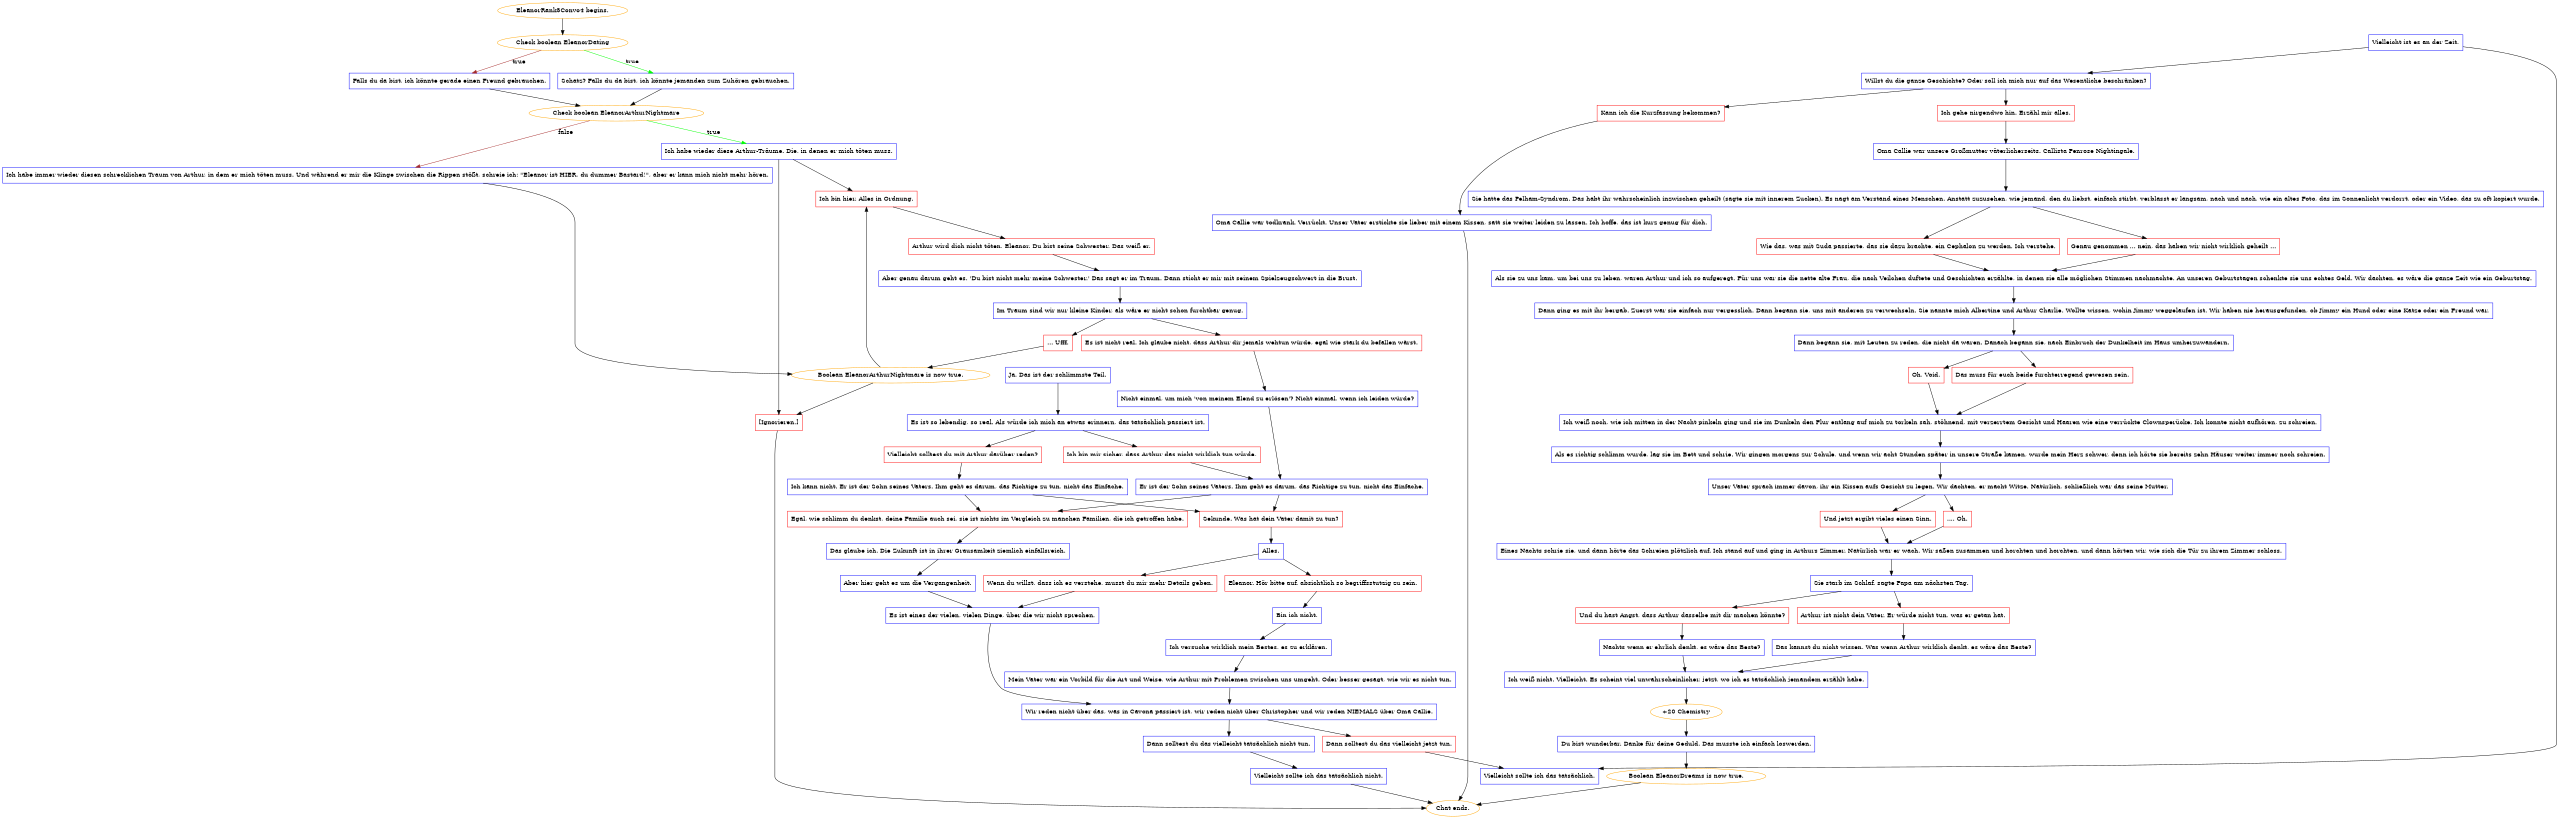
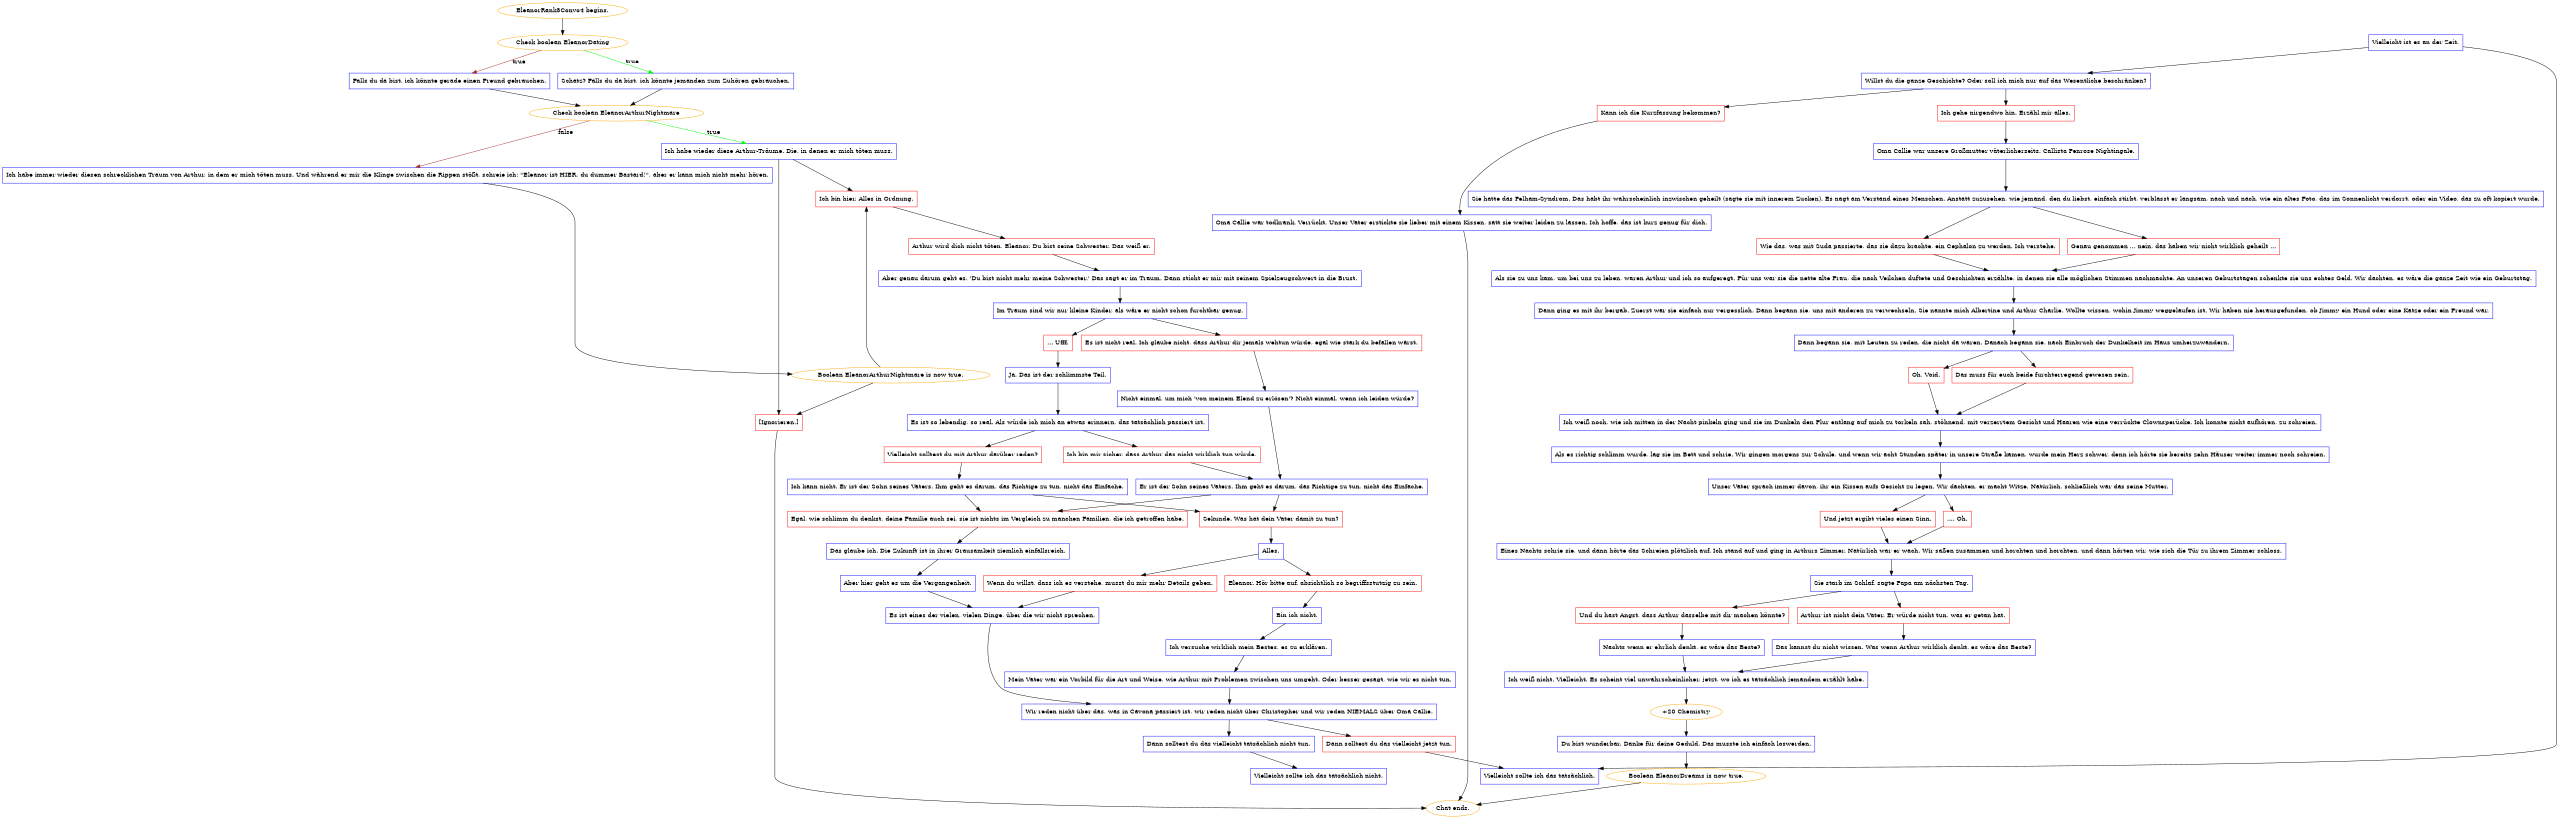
(988, 357) -> (1058, 357)
(1389, 793) -> none
